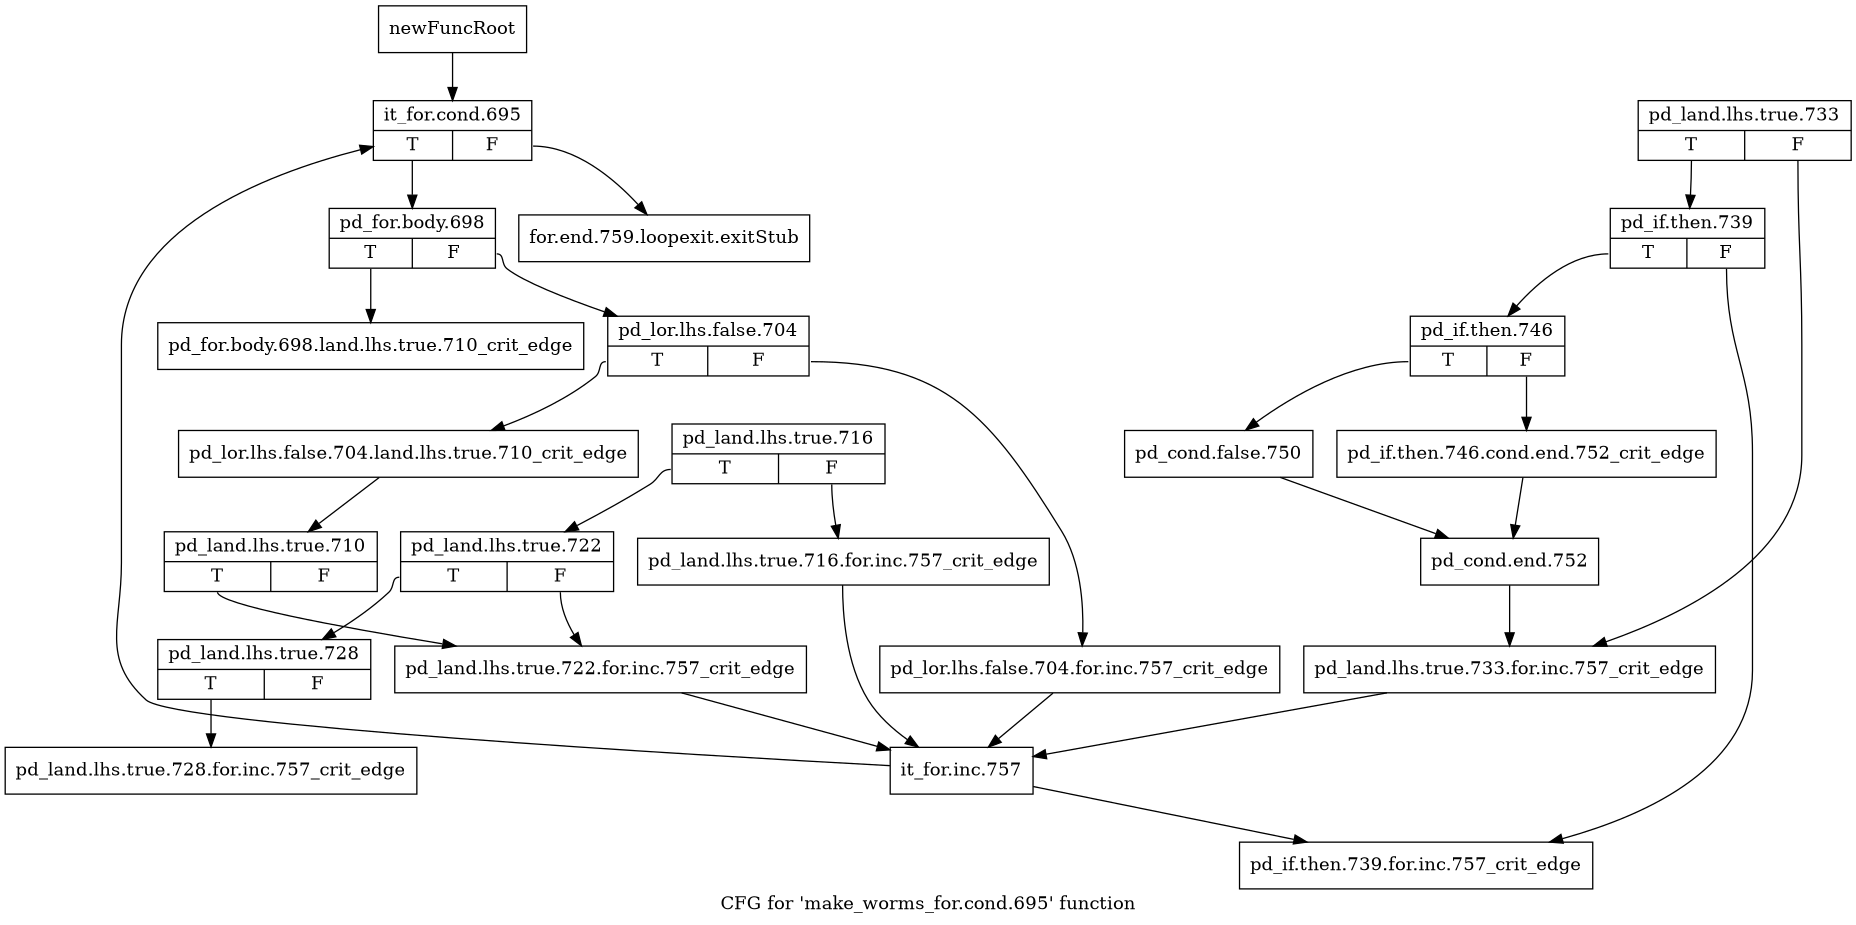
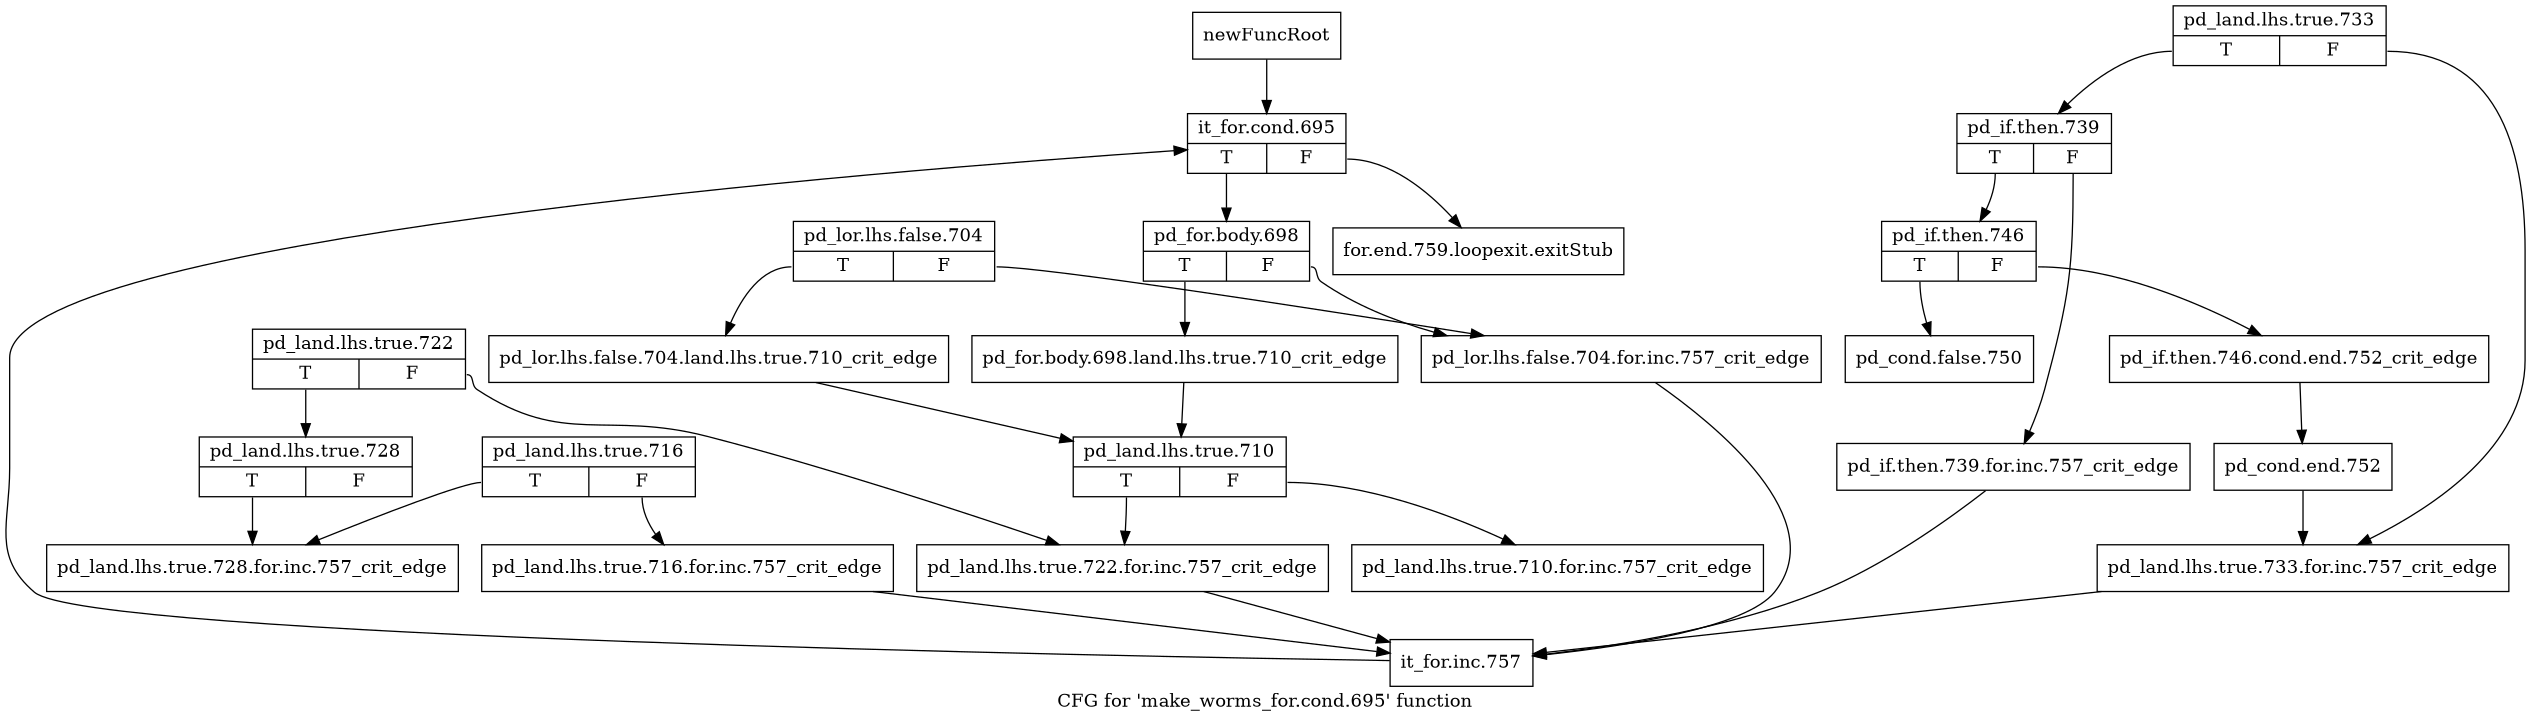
(546, 289) -> (1367, 307)
none -> (1183, 403)
(625, 499) -> (399, 508)
(1358, 506) -> none
none -> (1558, 568)
(1163, 813) -> (1779, 606)
